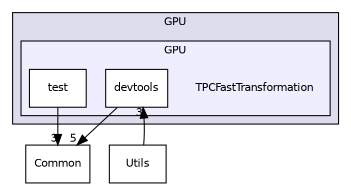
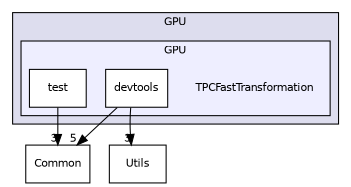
(144, 132) -> (130, 121)
